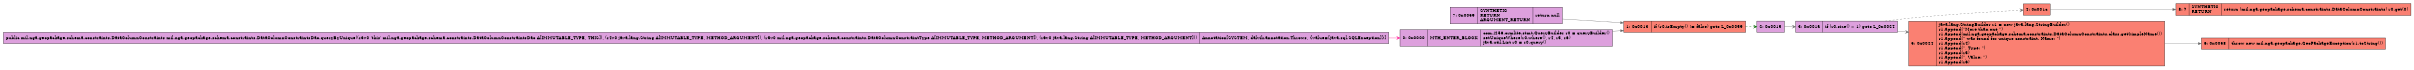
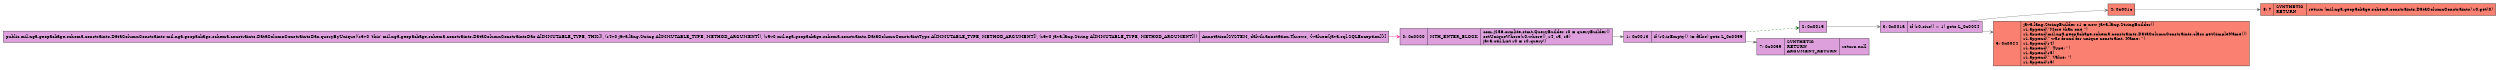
(1953, 14) -> (2037, 14)
(1591, 21) -> (1750, 42)
(1685, 27) -> (1685, 37)
(2293, 44) -> none
